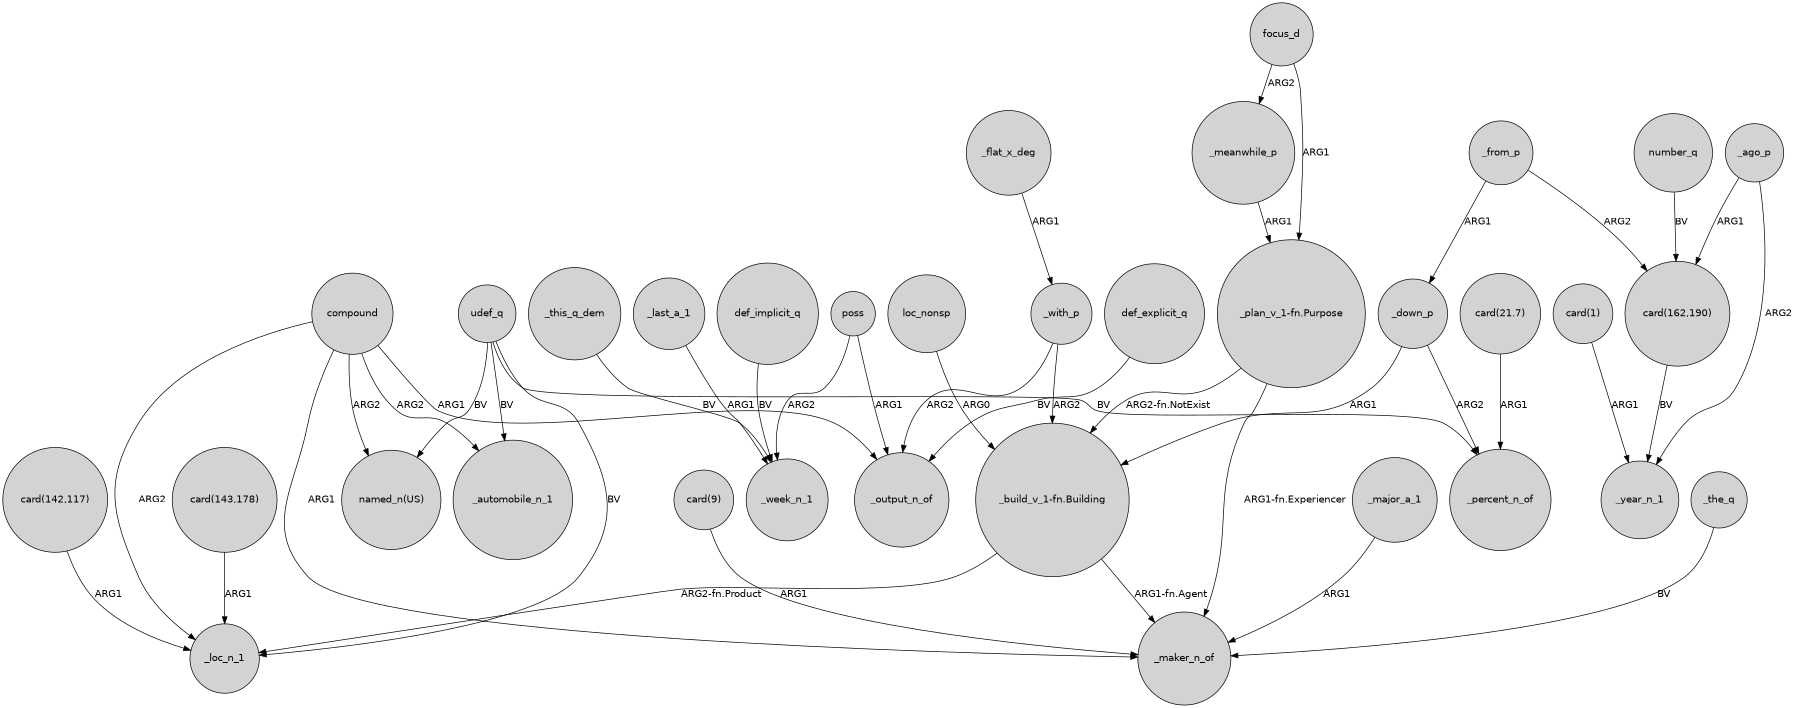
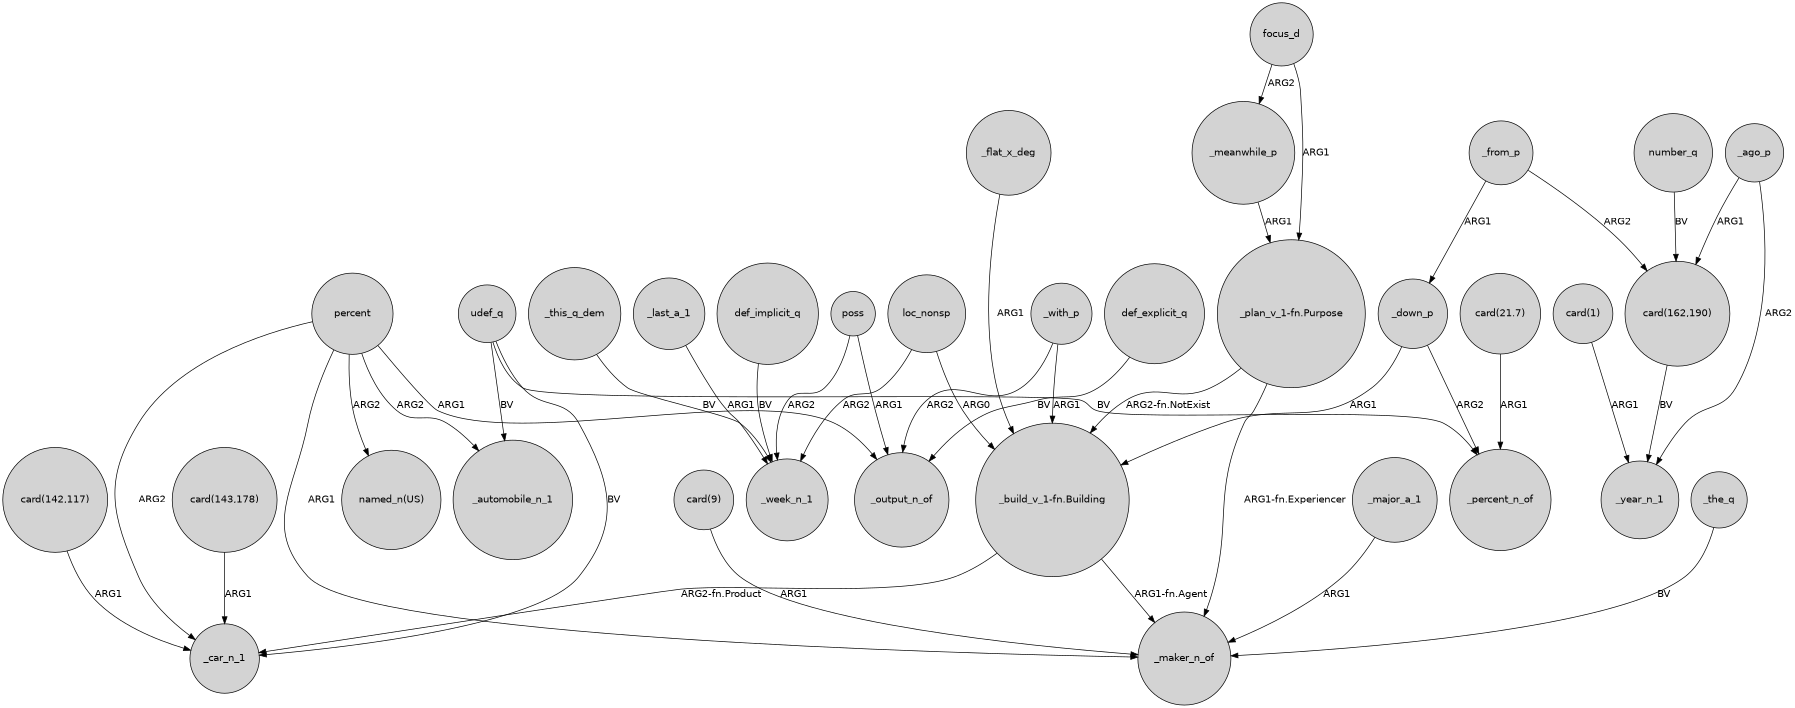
(1036, 236) -> (989, 312)
(352, 314) -> (352, 314)
none -> (839, 403)
(1067, 405) -> (1067, 405)
(470, 407) -> none
(225, 659) -> (225, 659)
